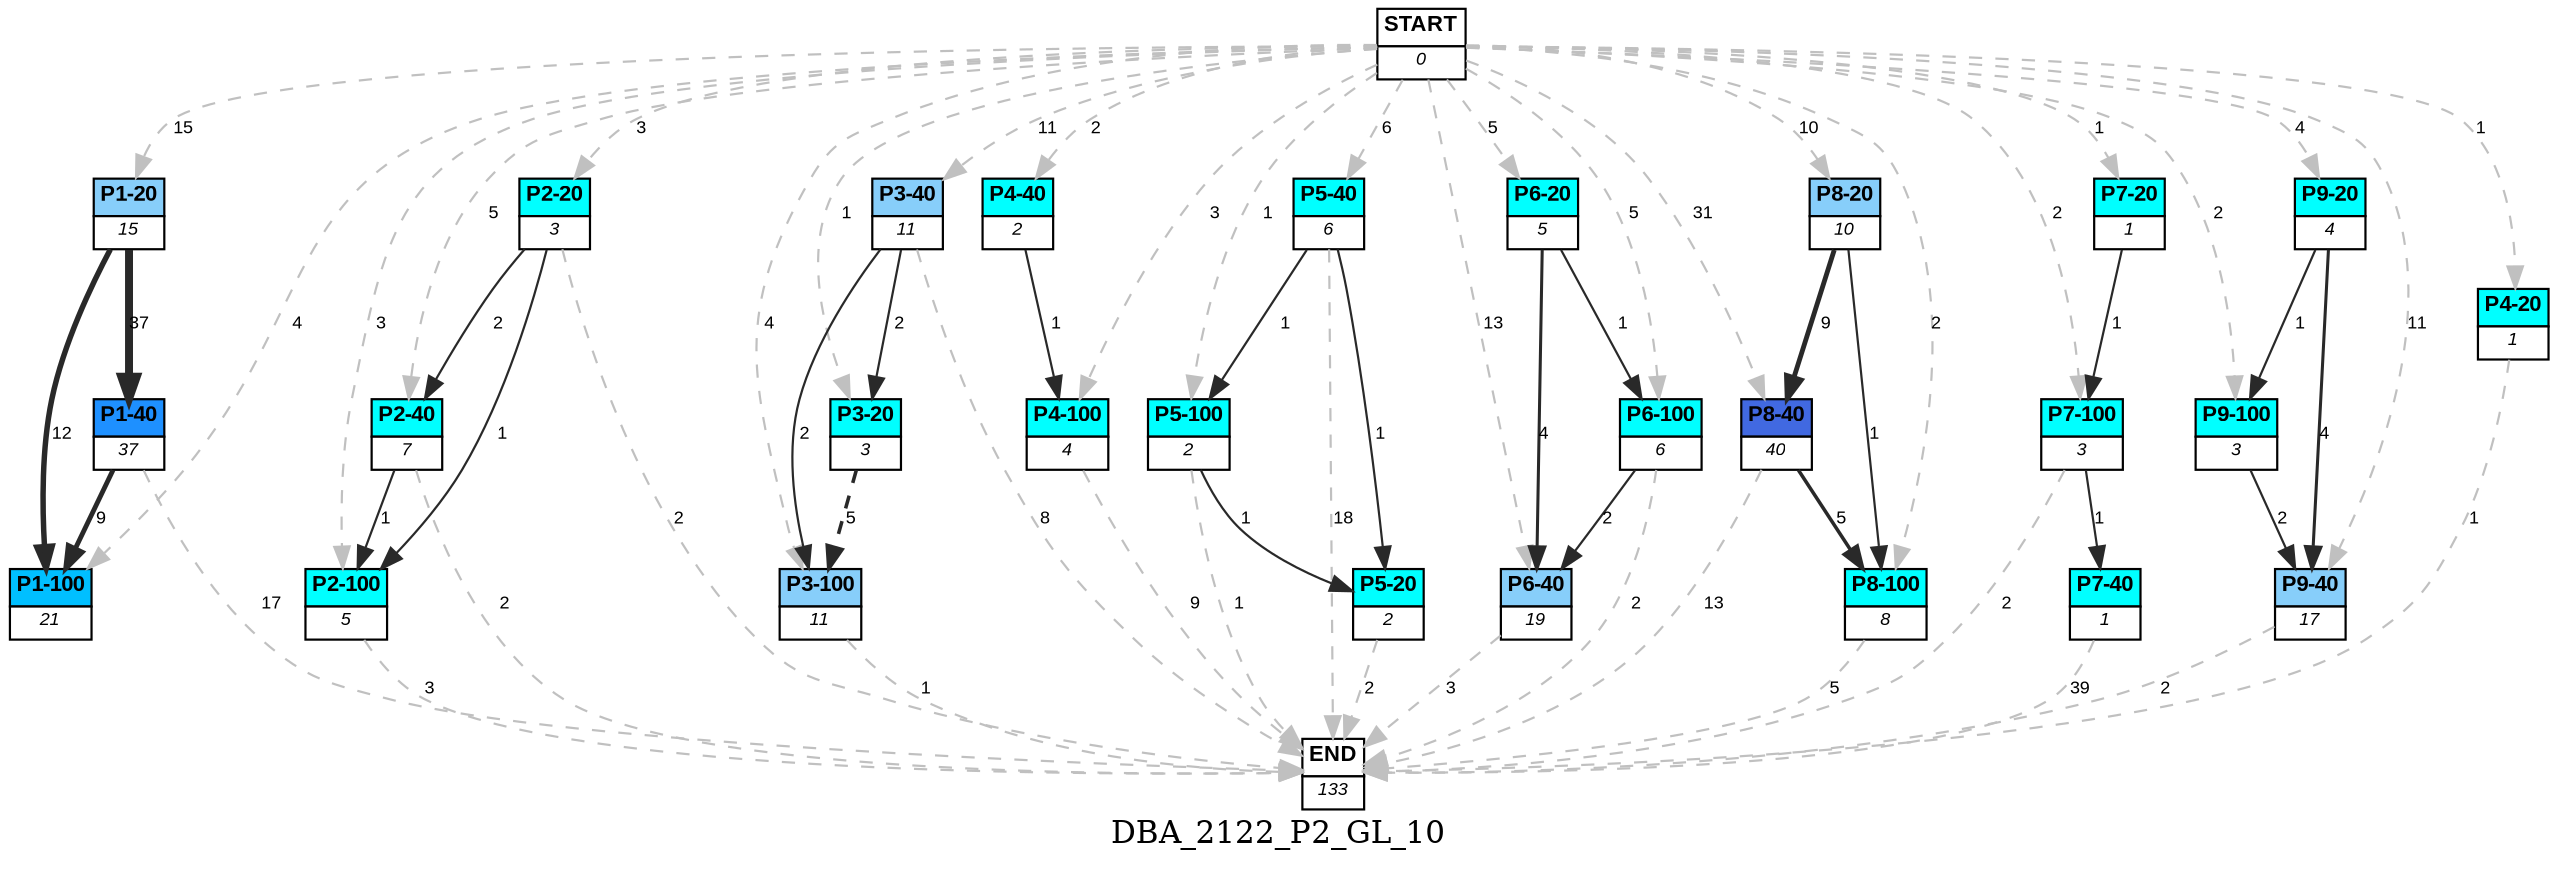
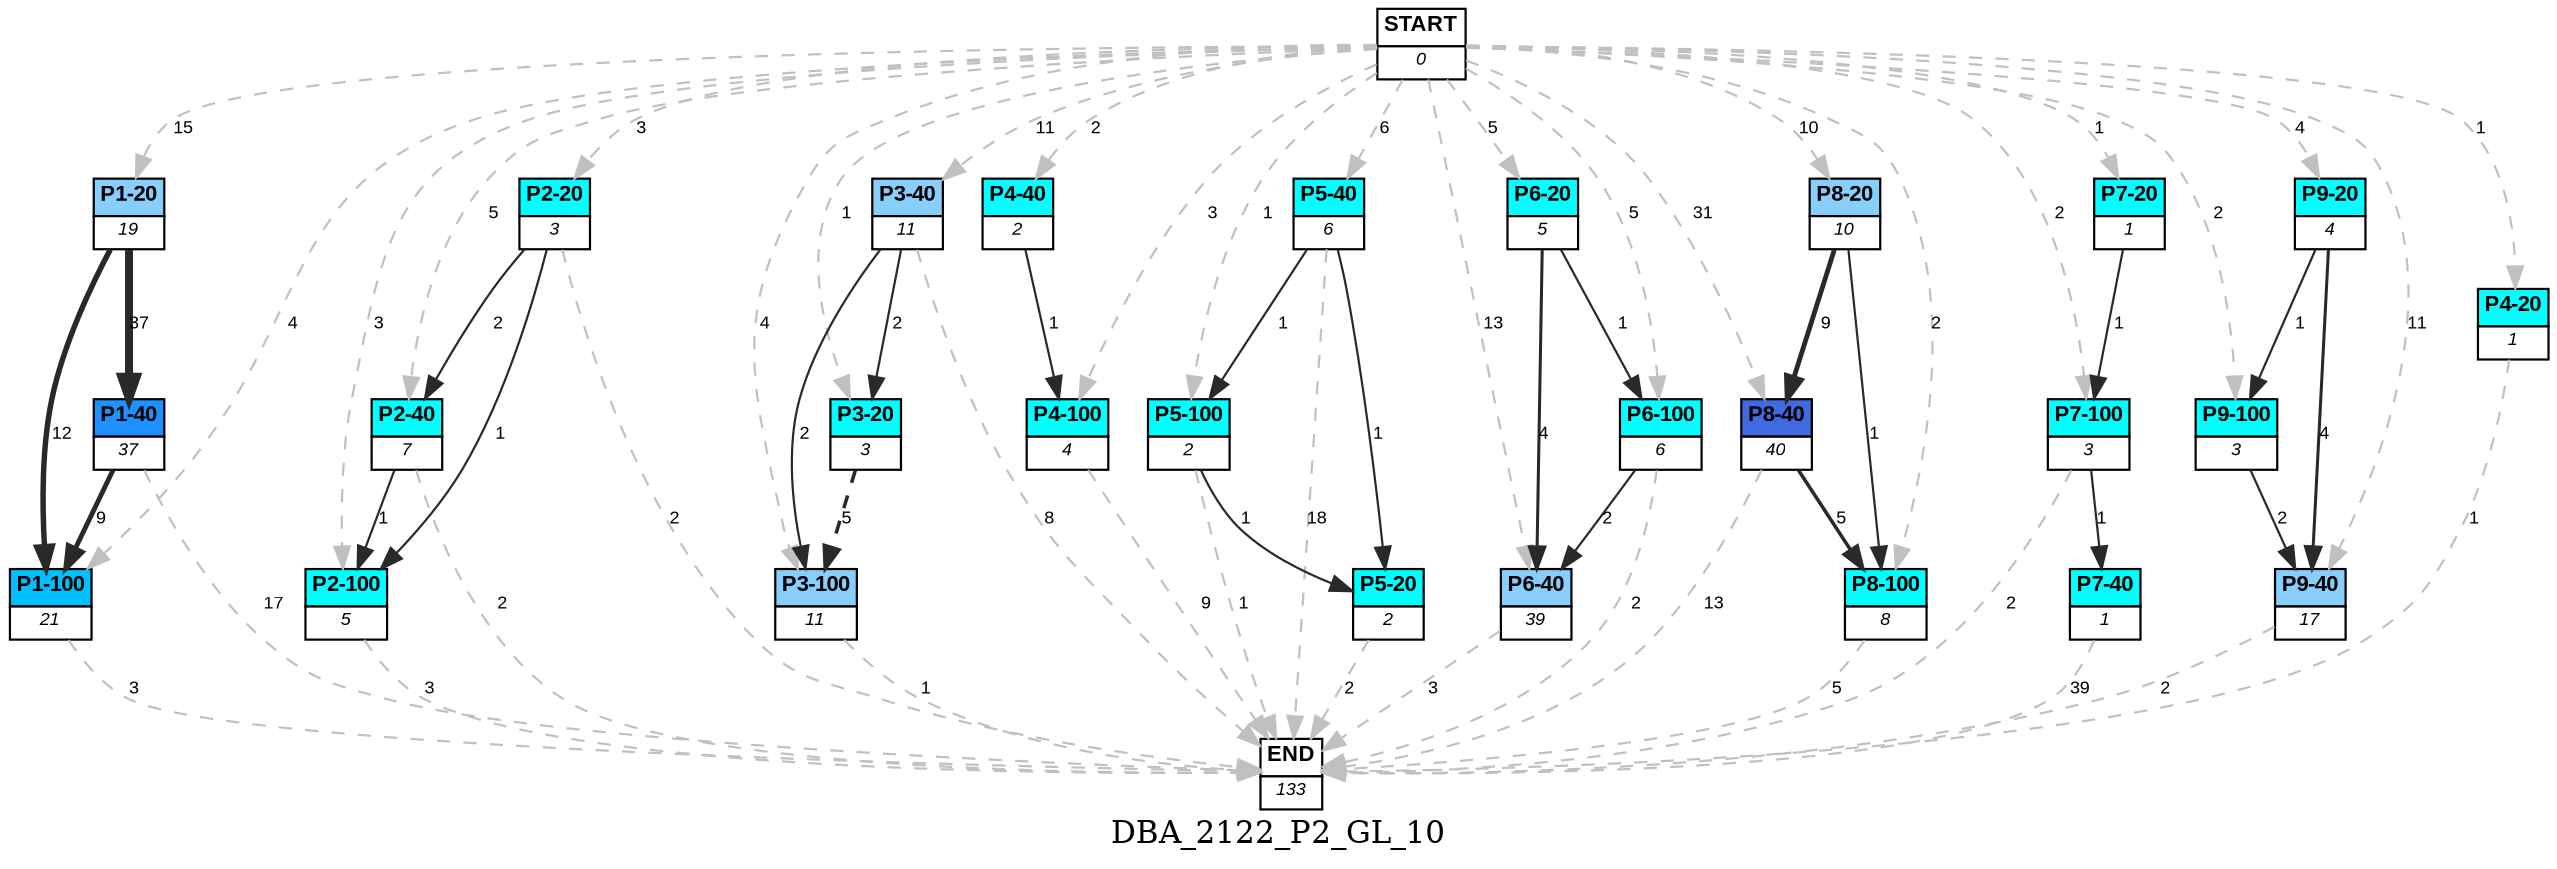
(129, 229) -> (129, 229)
(1536, 620) -> (1536, 620)
none -> (520, 746)
